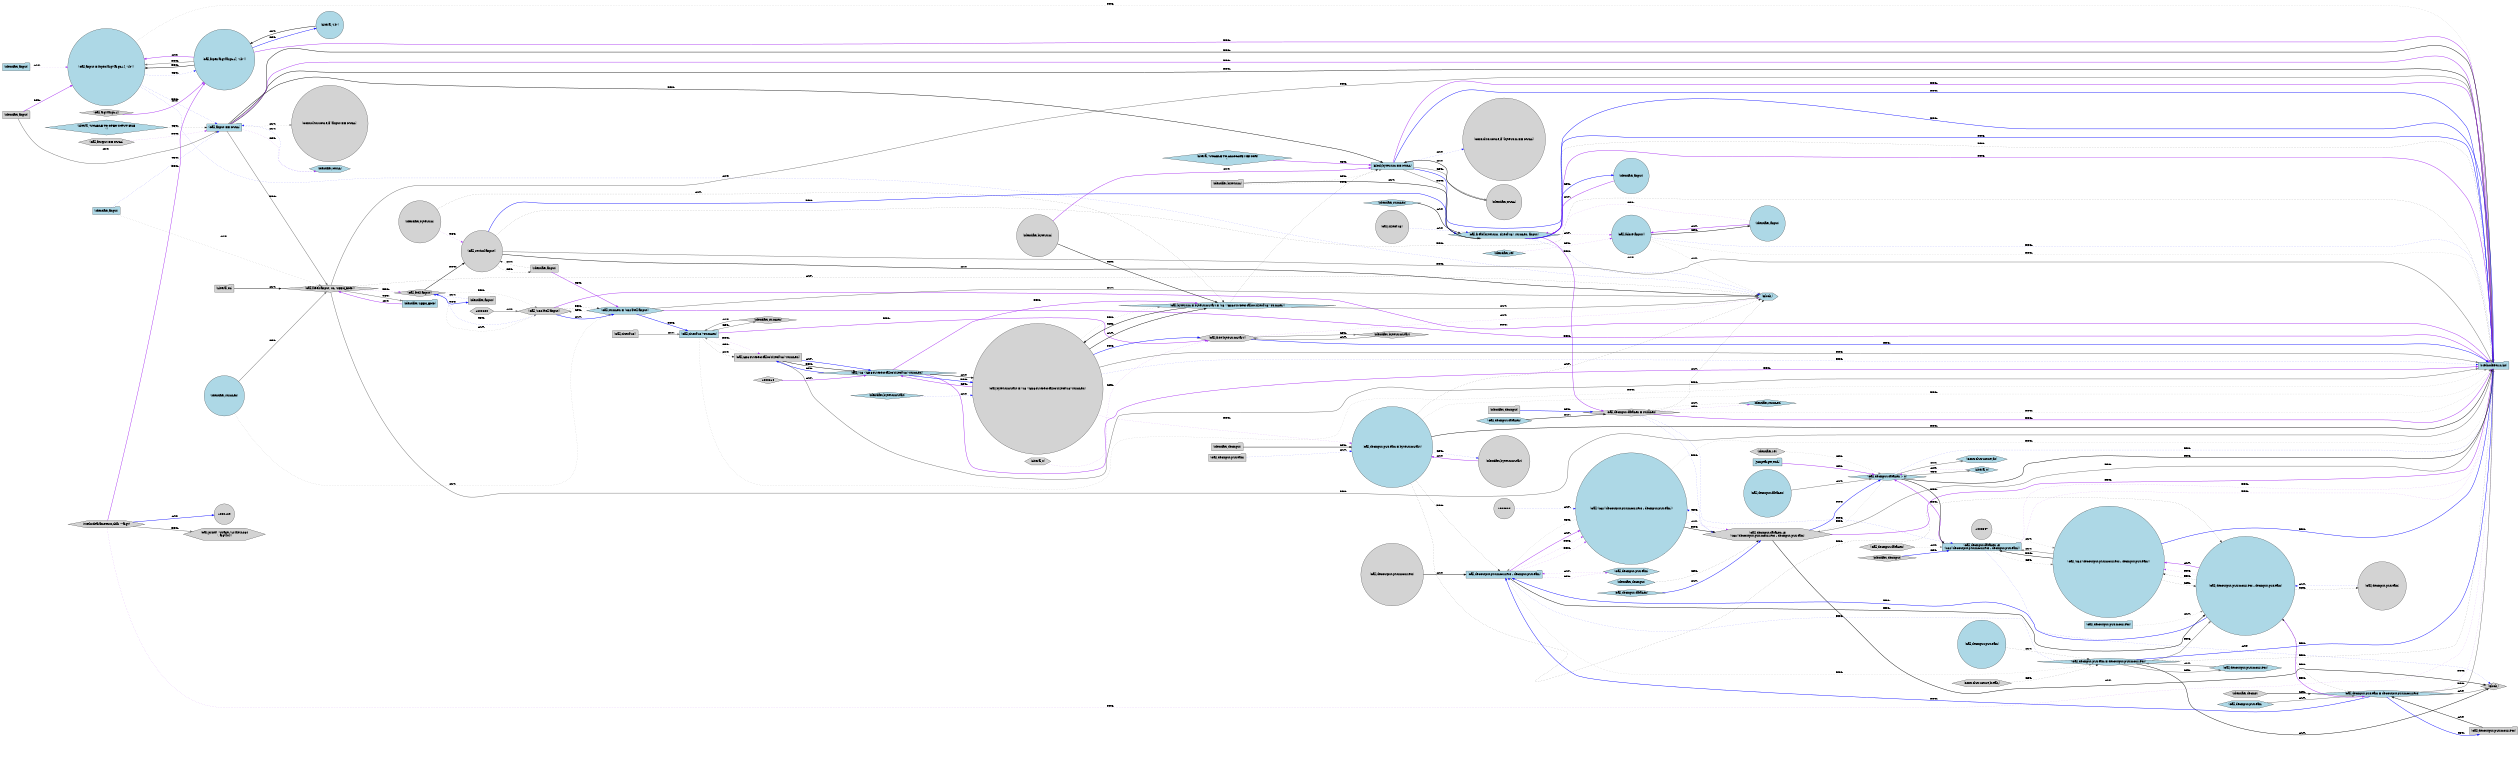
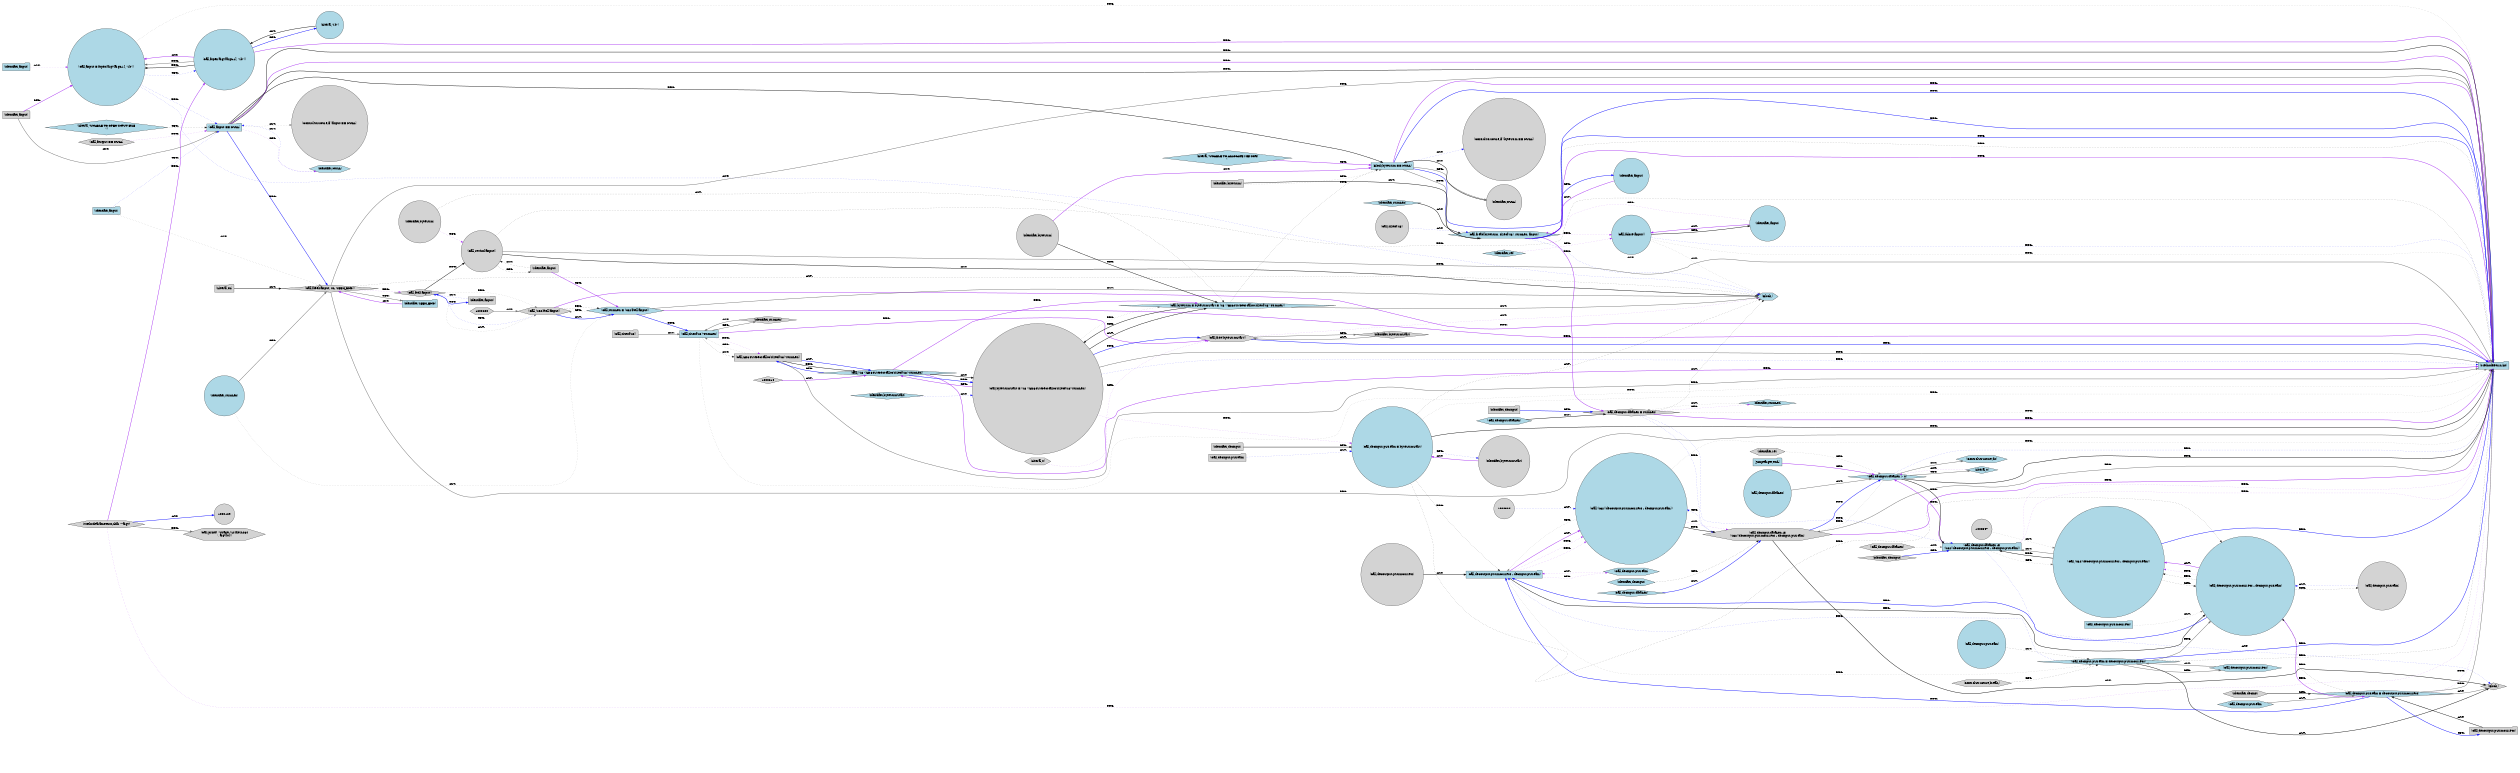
(106, 113) -> none
(977, 196) -> none
(277, 207) -> (277, 207)
(1568, 233) -> (1568, 233)
